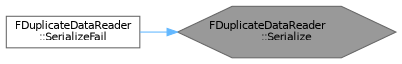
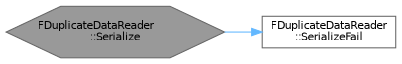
(153, 32) -> (238, 32)
